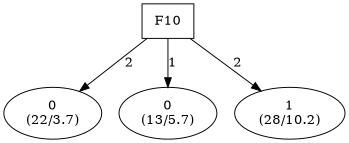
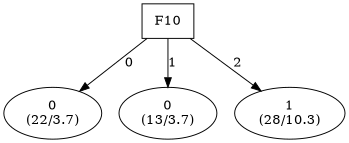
(130, 63) -> (130, 63)
(168, 113) -> (168, 113)
(290, 113) -> (290, 113)
